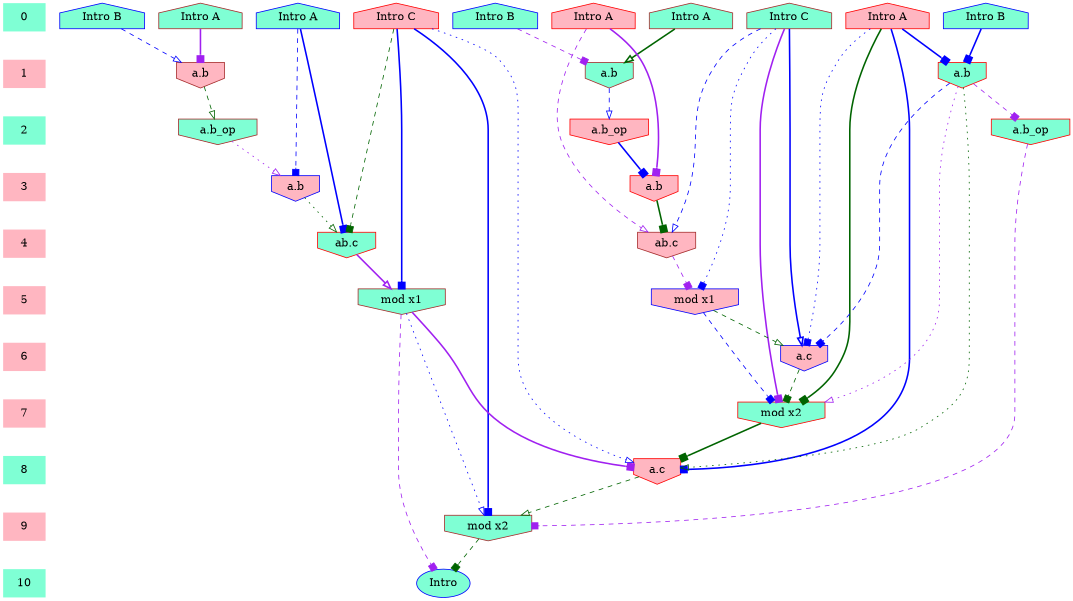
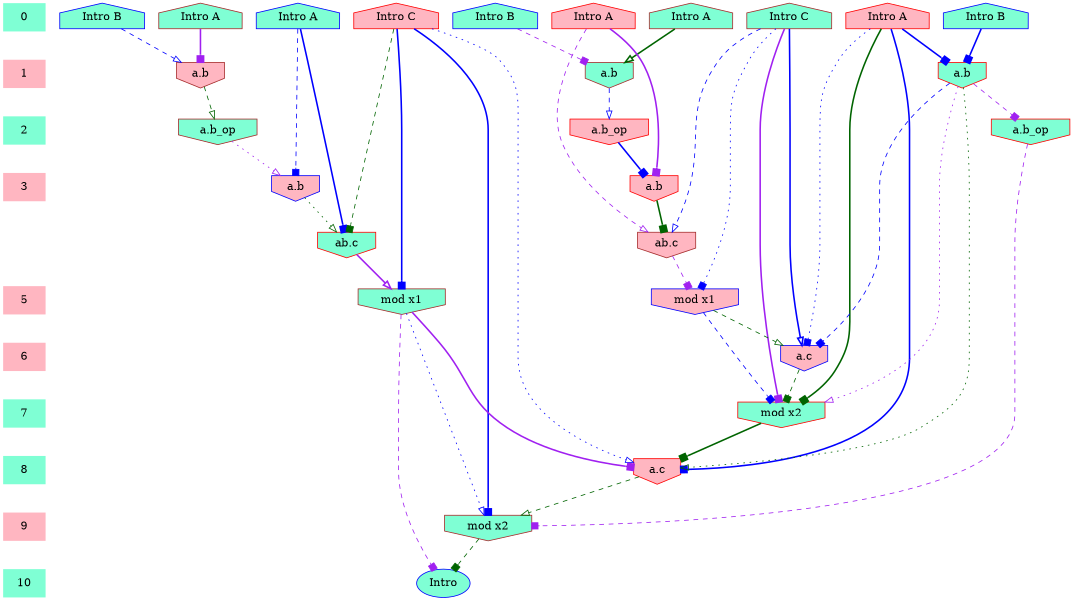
(24, 244) -> none
(24, 413) -> (24, 413)
